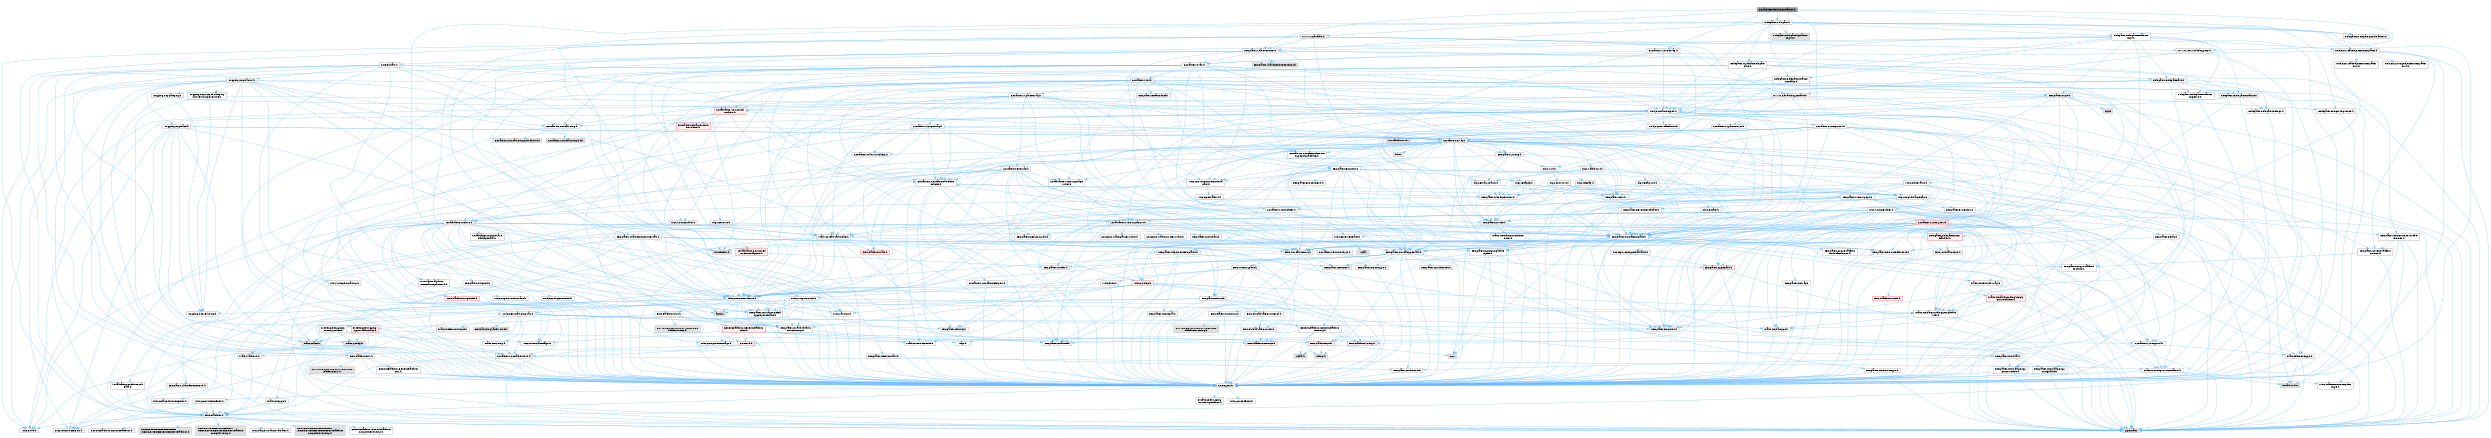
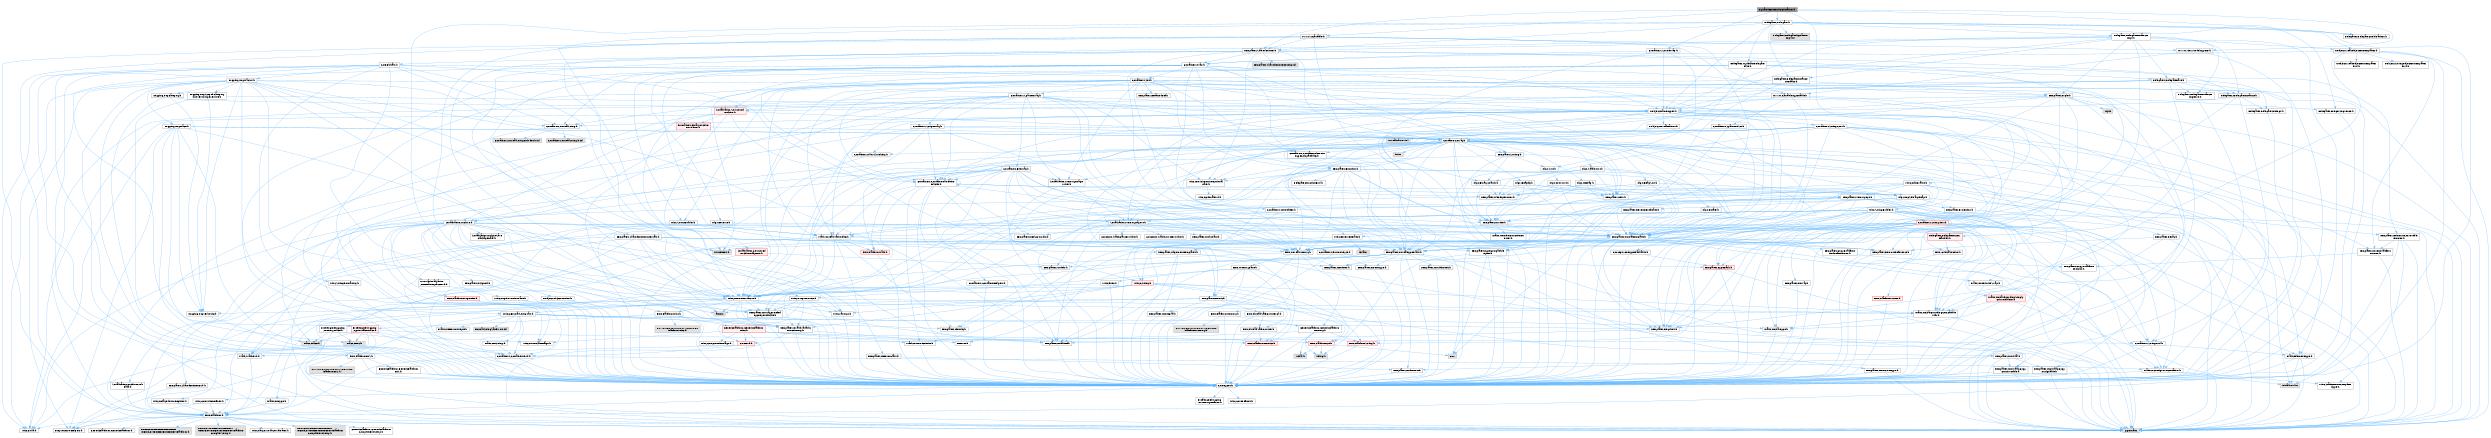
(1436, 174) -> (1412, 201)
(1309, 183) -> (1309, 183)
(1597, 203) -> (1568, 204)
(1363, 252) -> (1363, 252)
(522, 279) -> (538, 278)
(354, 343) -> (354, 343)
(963, 343) -> (963, 343)
